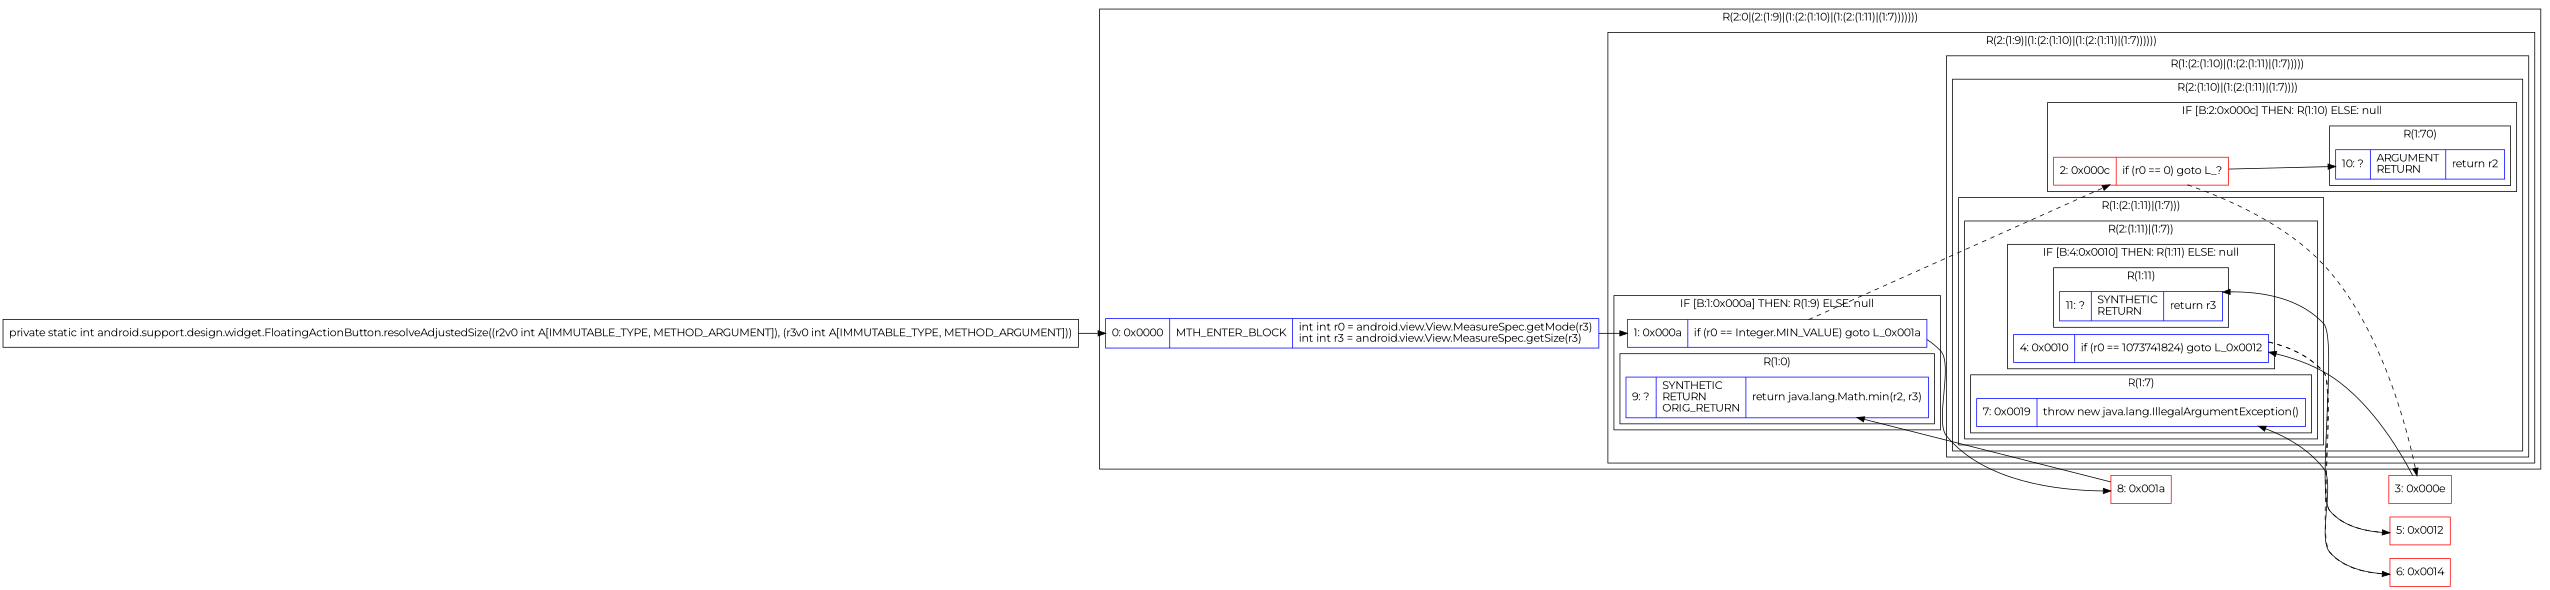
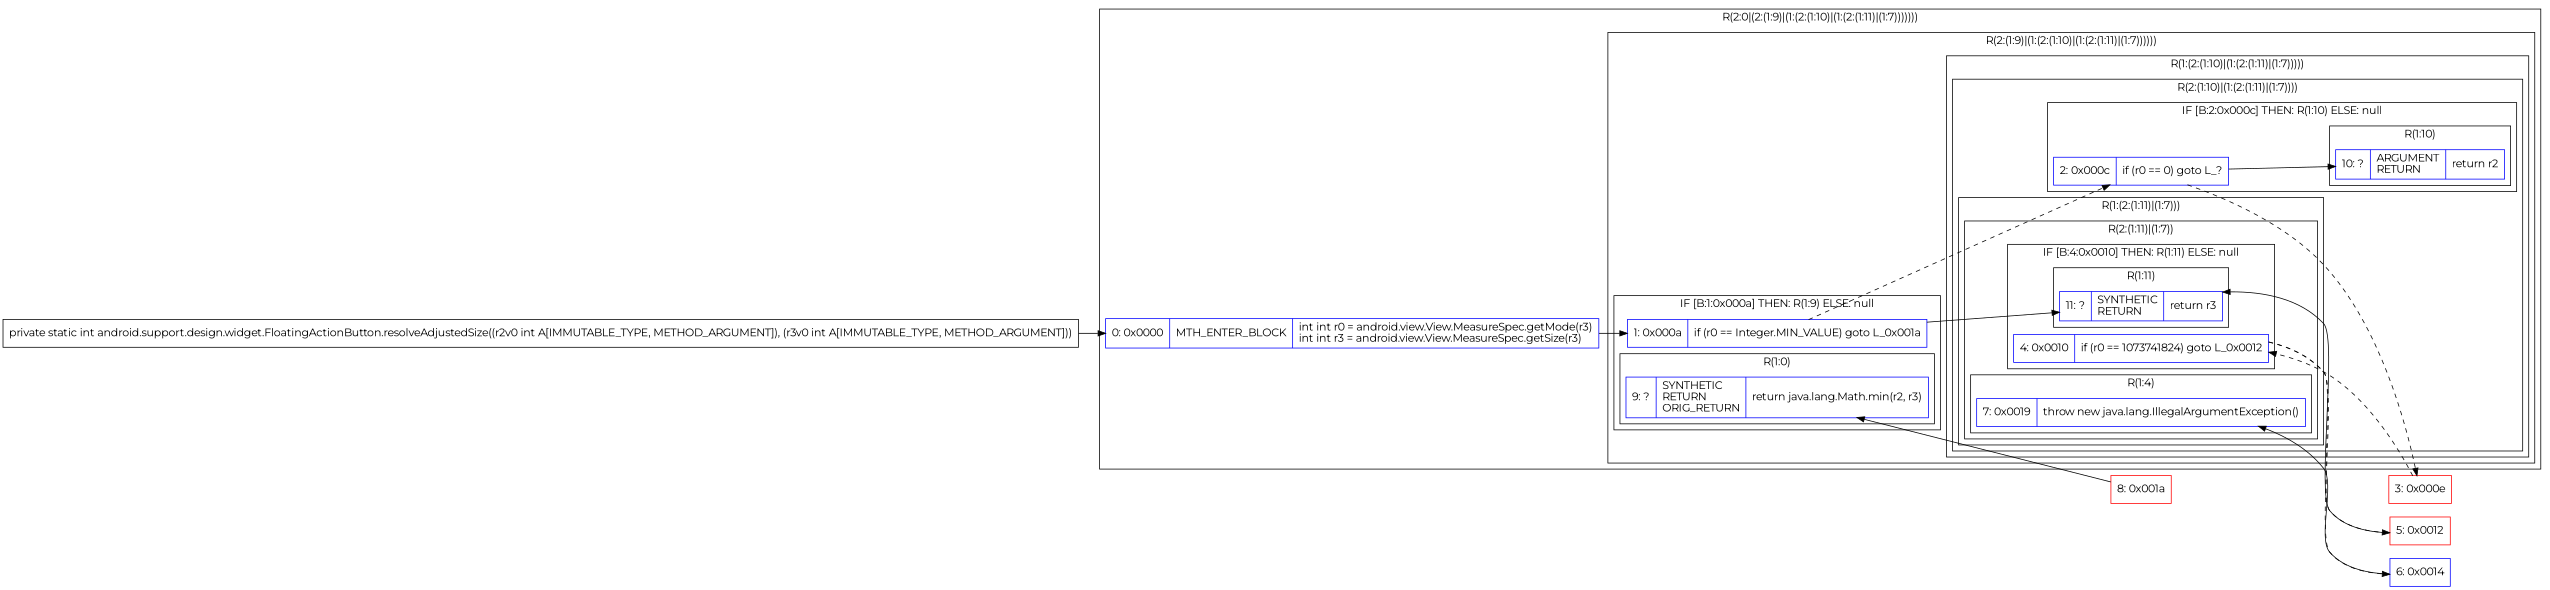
(2420, 135) -> (2420, 135)
(2141, 171) -> (2141, 171)
(2141, 383) -> (2141, 383)
(2358, 399) -> (2358, 399)
(2002, 474) -> (1989, 317)
(2420, 572) -> (2420, 572)
